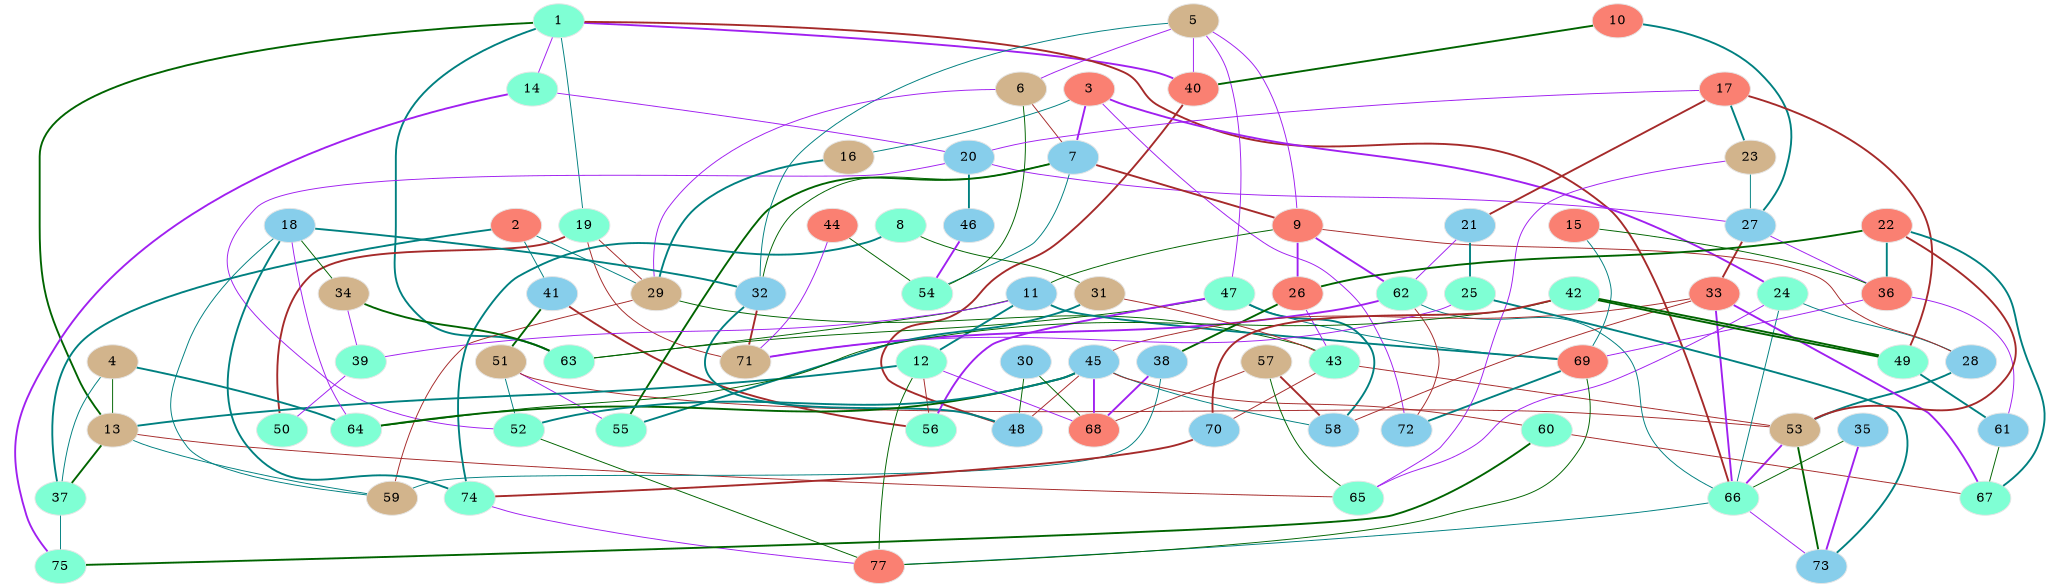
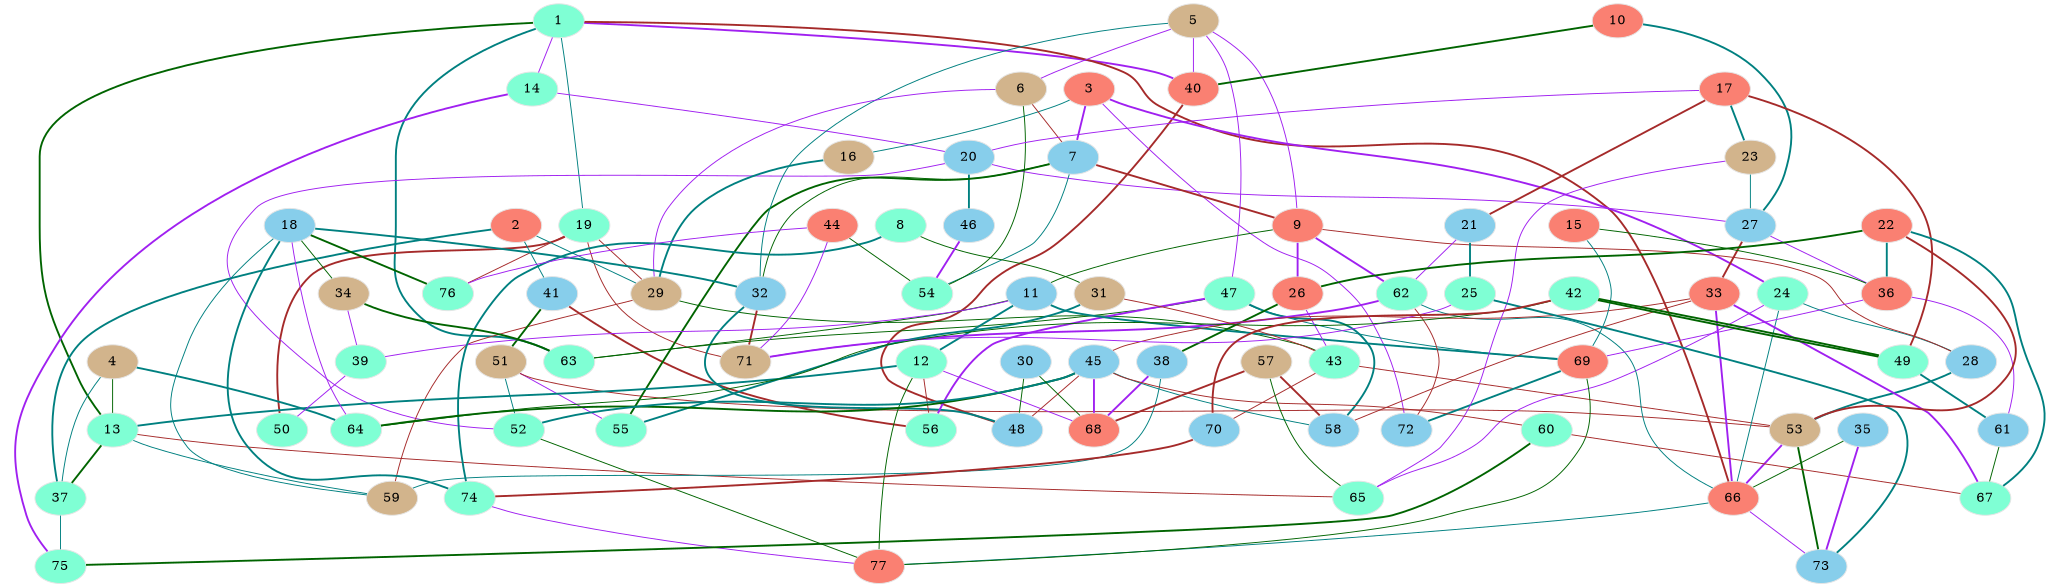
none -> (448, 294)
(1170, 400) -> (1170, 400)
(113, 430) -> (113, 430)
(1733, 498) -> (1733, 498)
